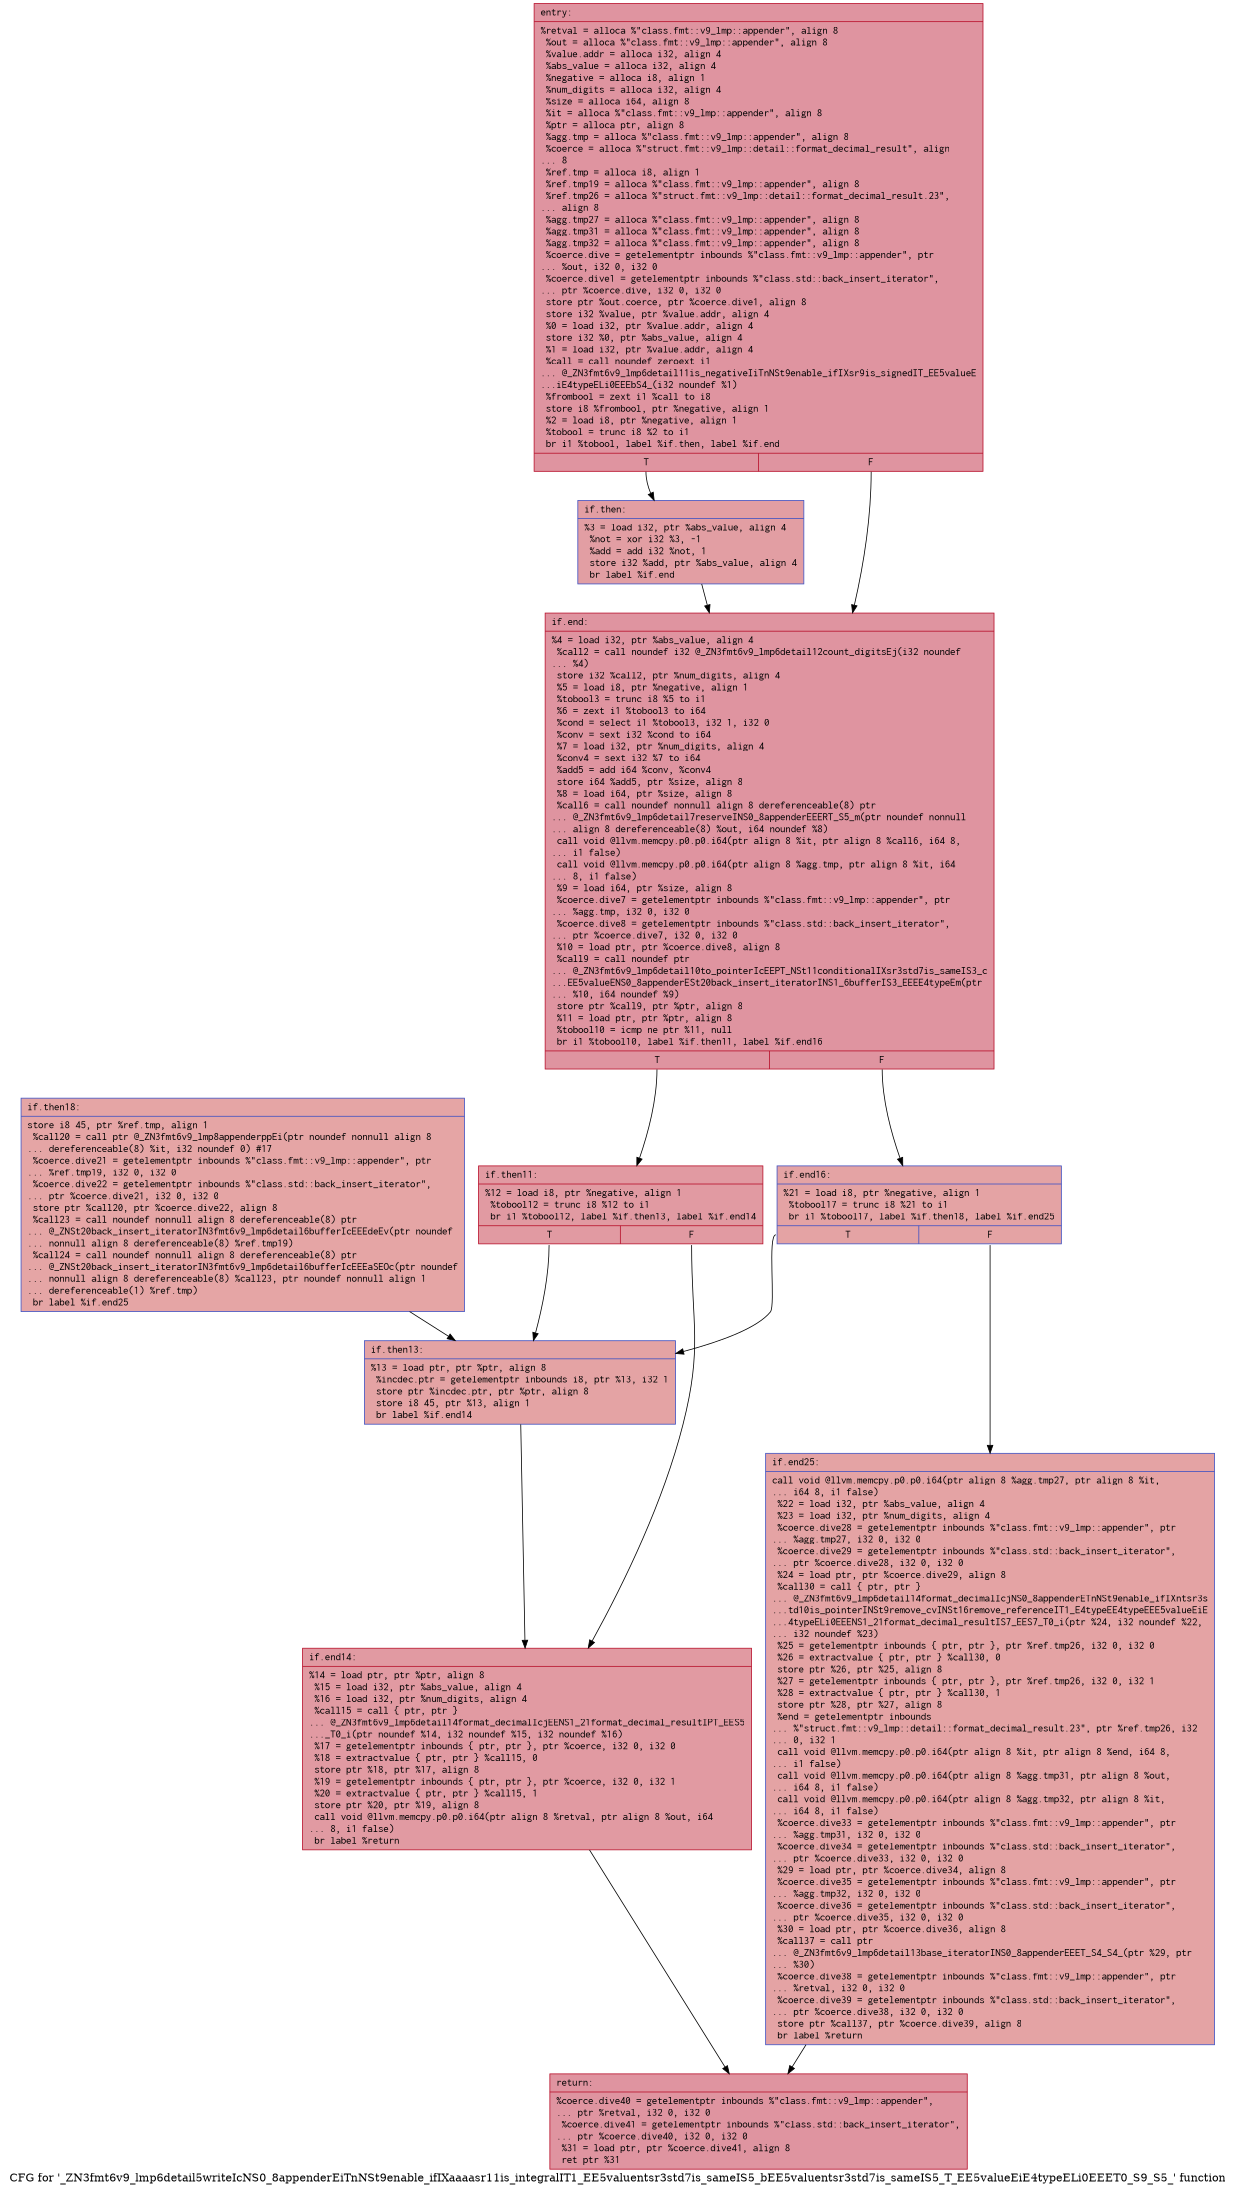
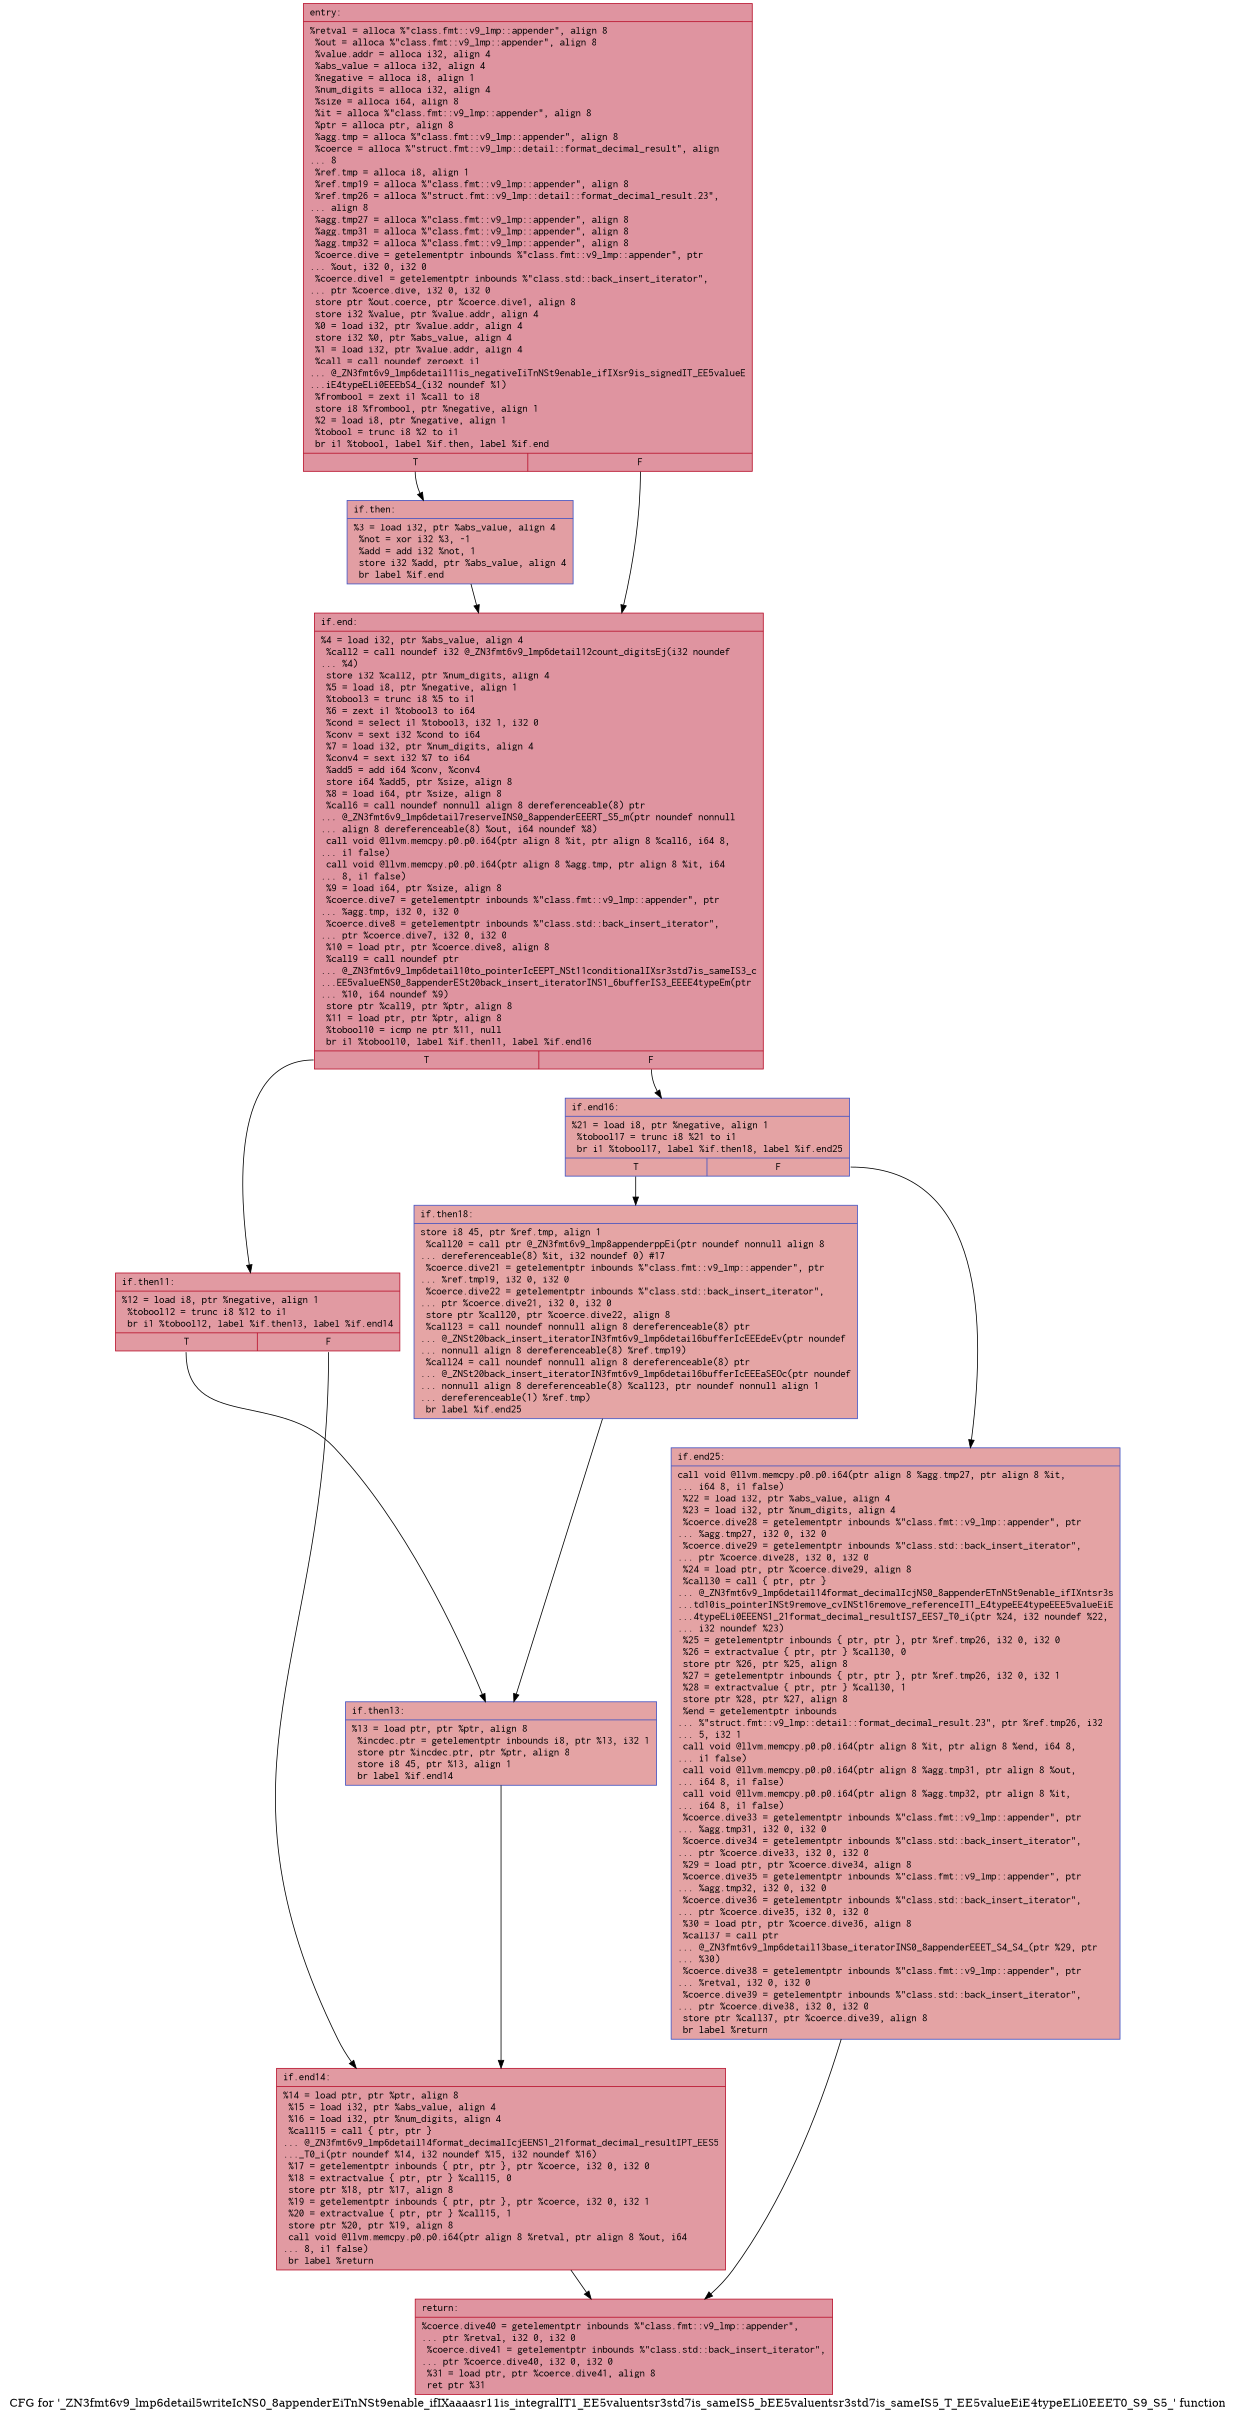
(764, 1318) -> (636, 1187)
(804, 1740) -> (710, 1734)
